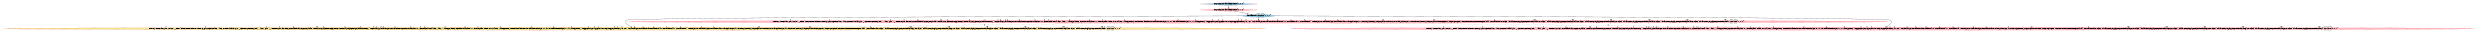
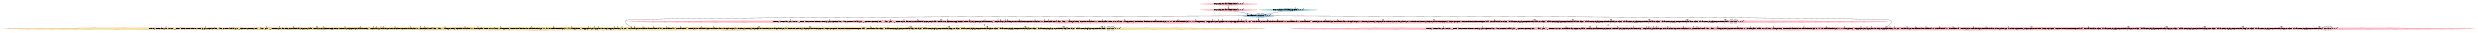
(1229, 4) -> (1229, 4)
none -> (1288, 10)
